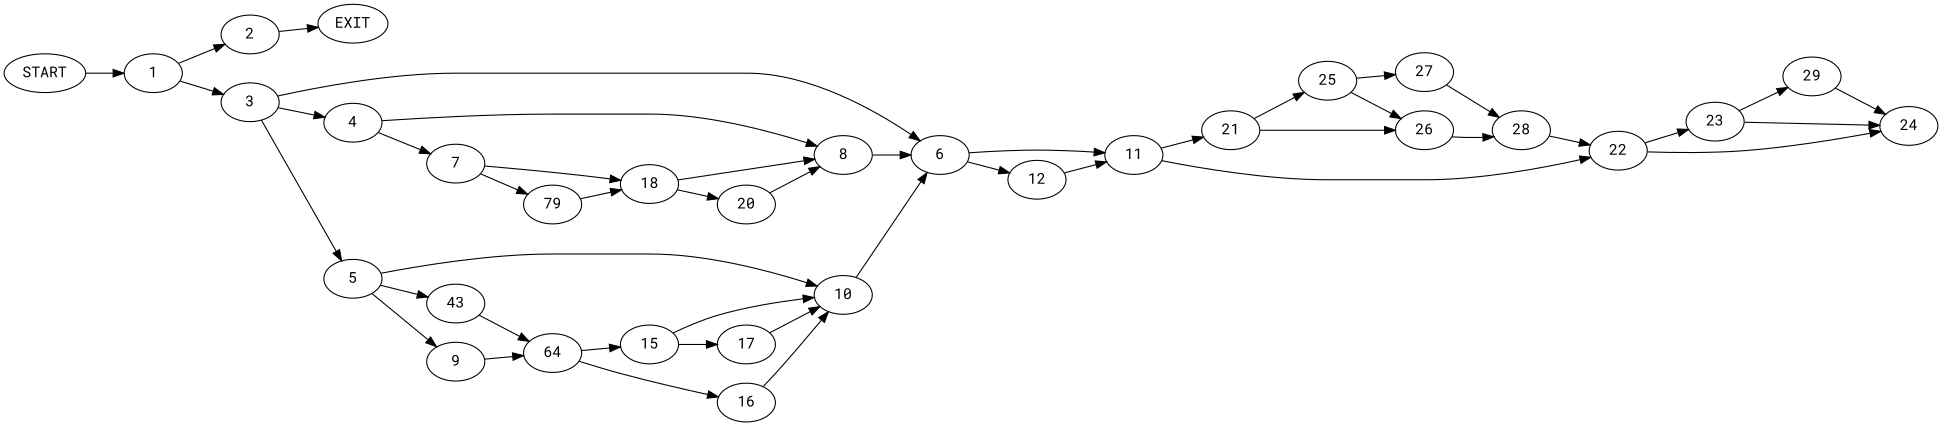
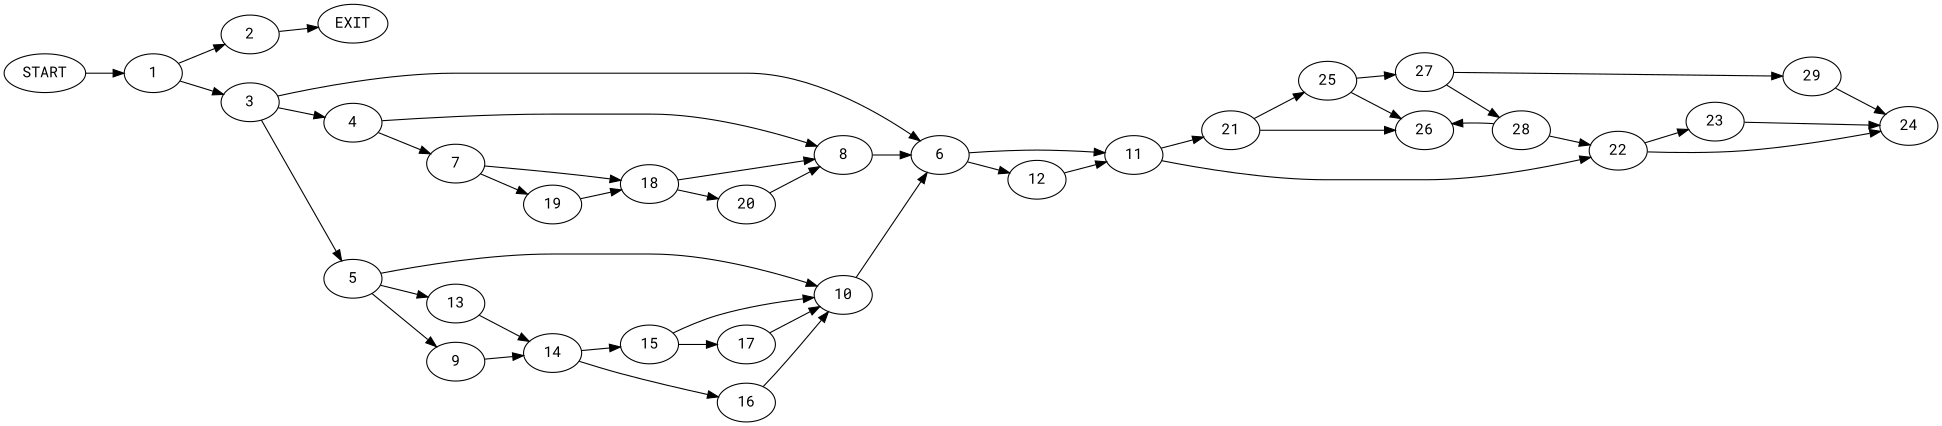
(1759, 101) -> (1613, 74)
(1467, 137) -> (1478, 123)
(553, 205) -> (553, 205)
(456, 304) -> (456, 304)
(553, 353) -> (553, 353)
